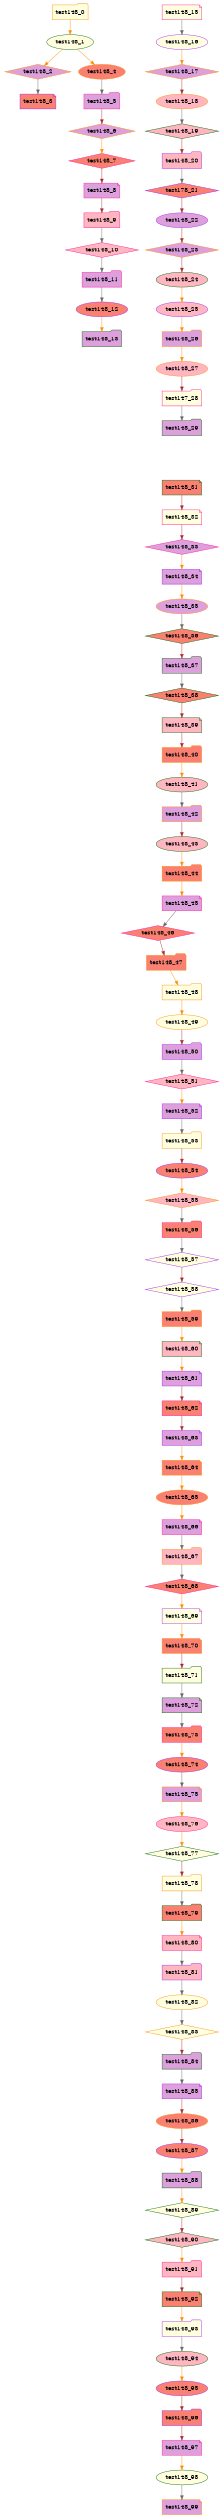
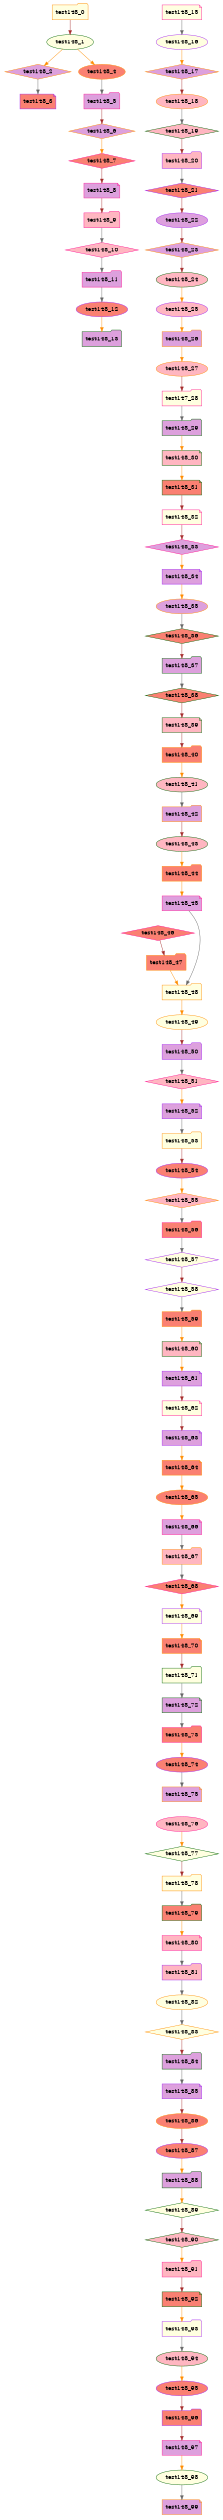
(70, 25) -> (70, 25)
(182, 191) -> (182, 191)
none -> (182, 458)
(171, 917) -> (200, 946)
(182, 1408) -> (182, 1408)
(182, 1807) -> none
